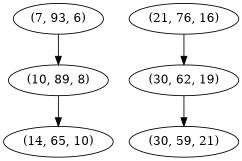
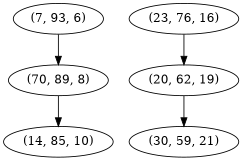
(184, 19) -> (184, 19)
(58, 80) -> (58, 80)
(184, 80) -> (184, 80)
(58, 142) -> (58, 142)
